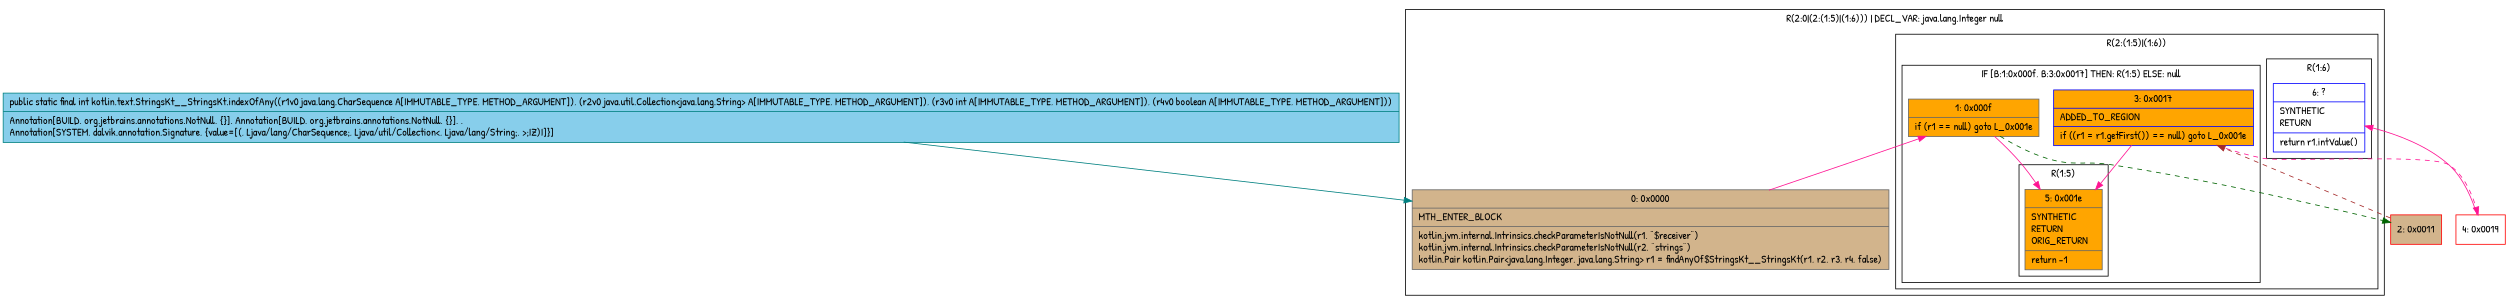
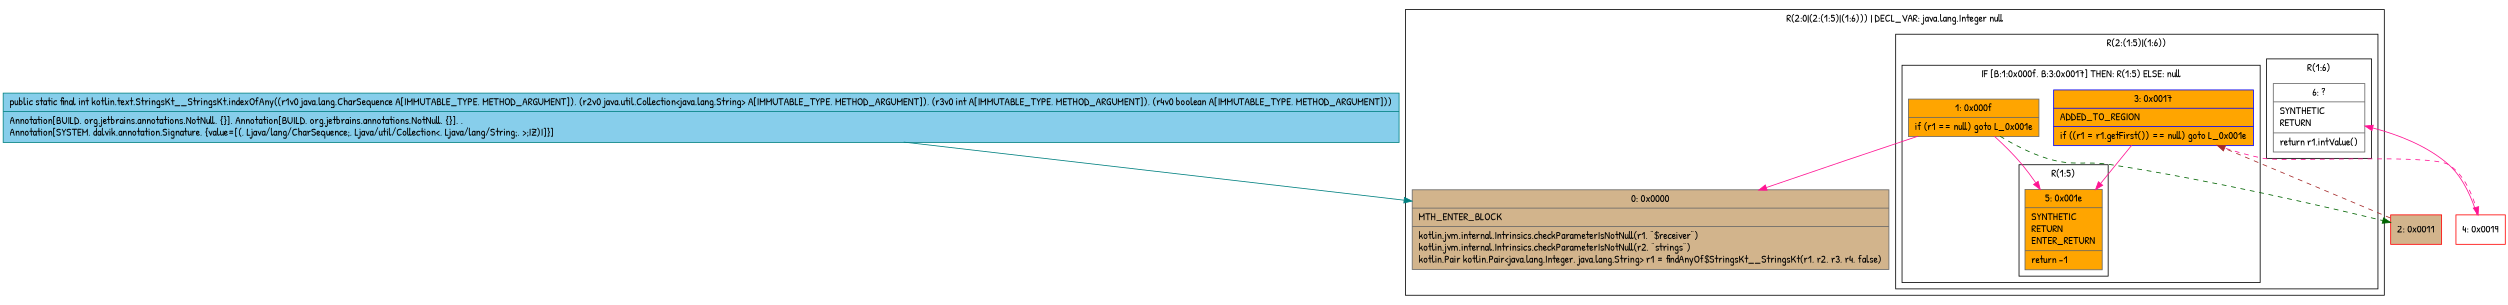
(2319, 118) -> (2319, 118)
(1844, 165) -> (1842, 162)
(2060, 241) -> (2064, 241)
